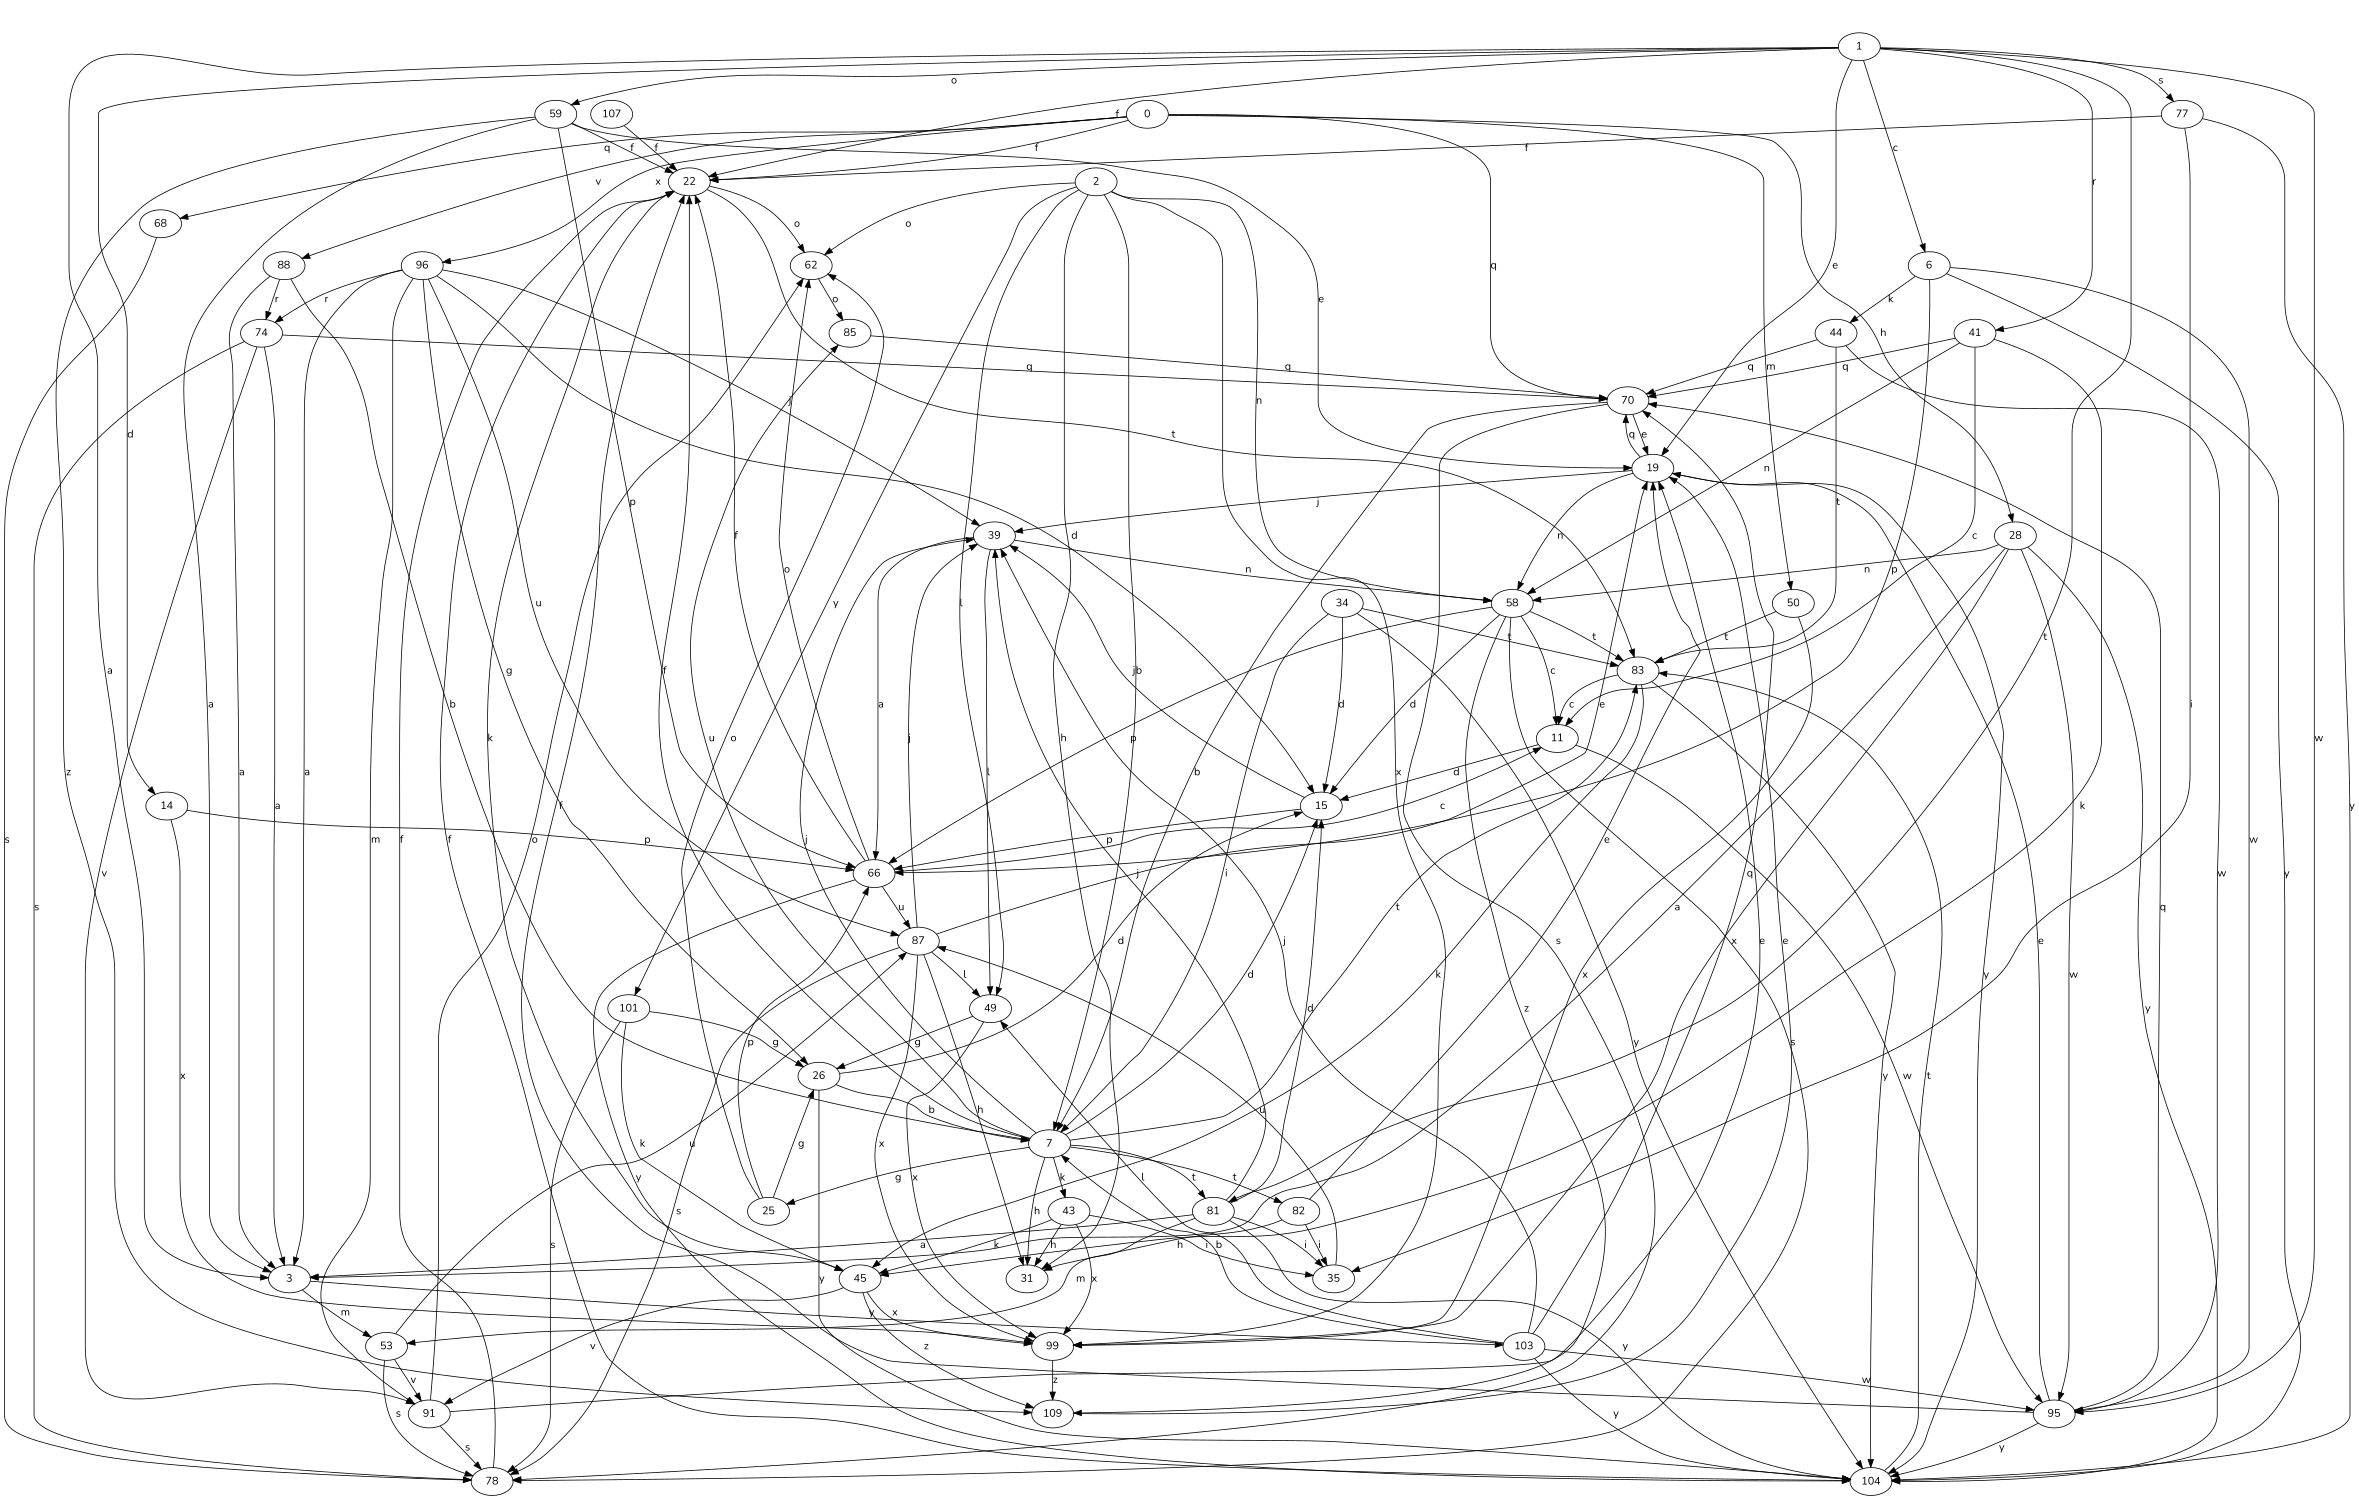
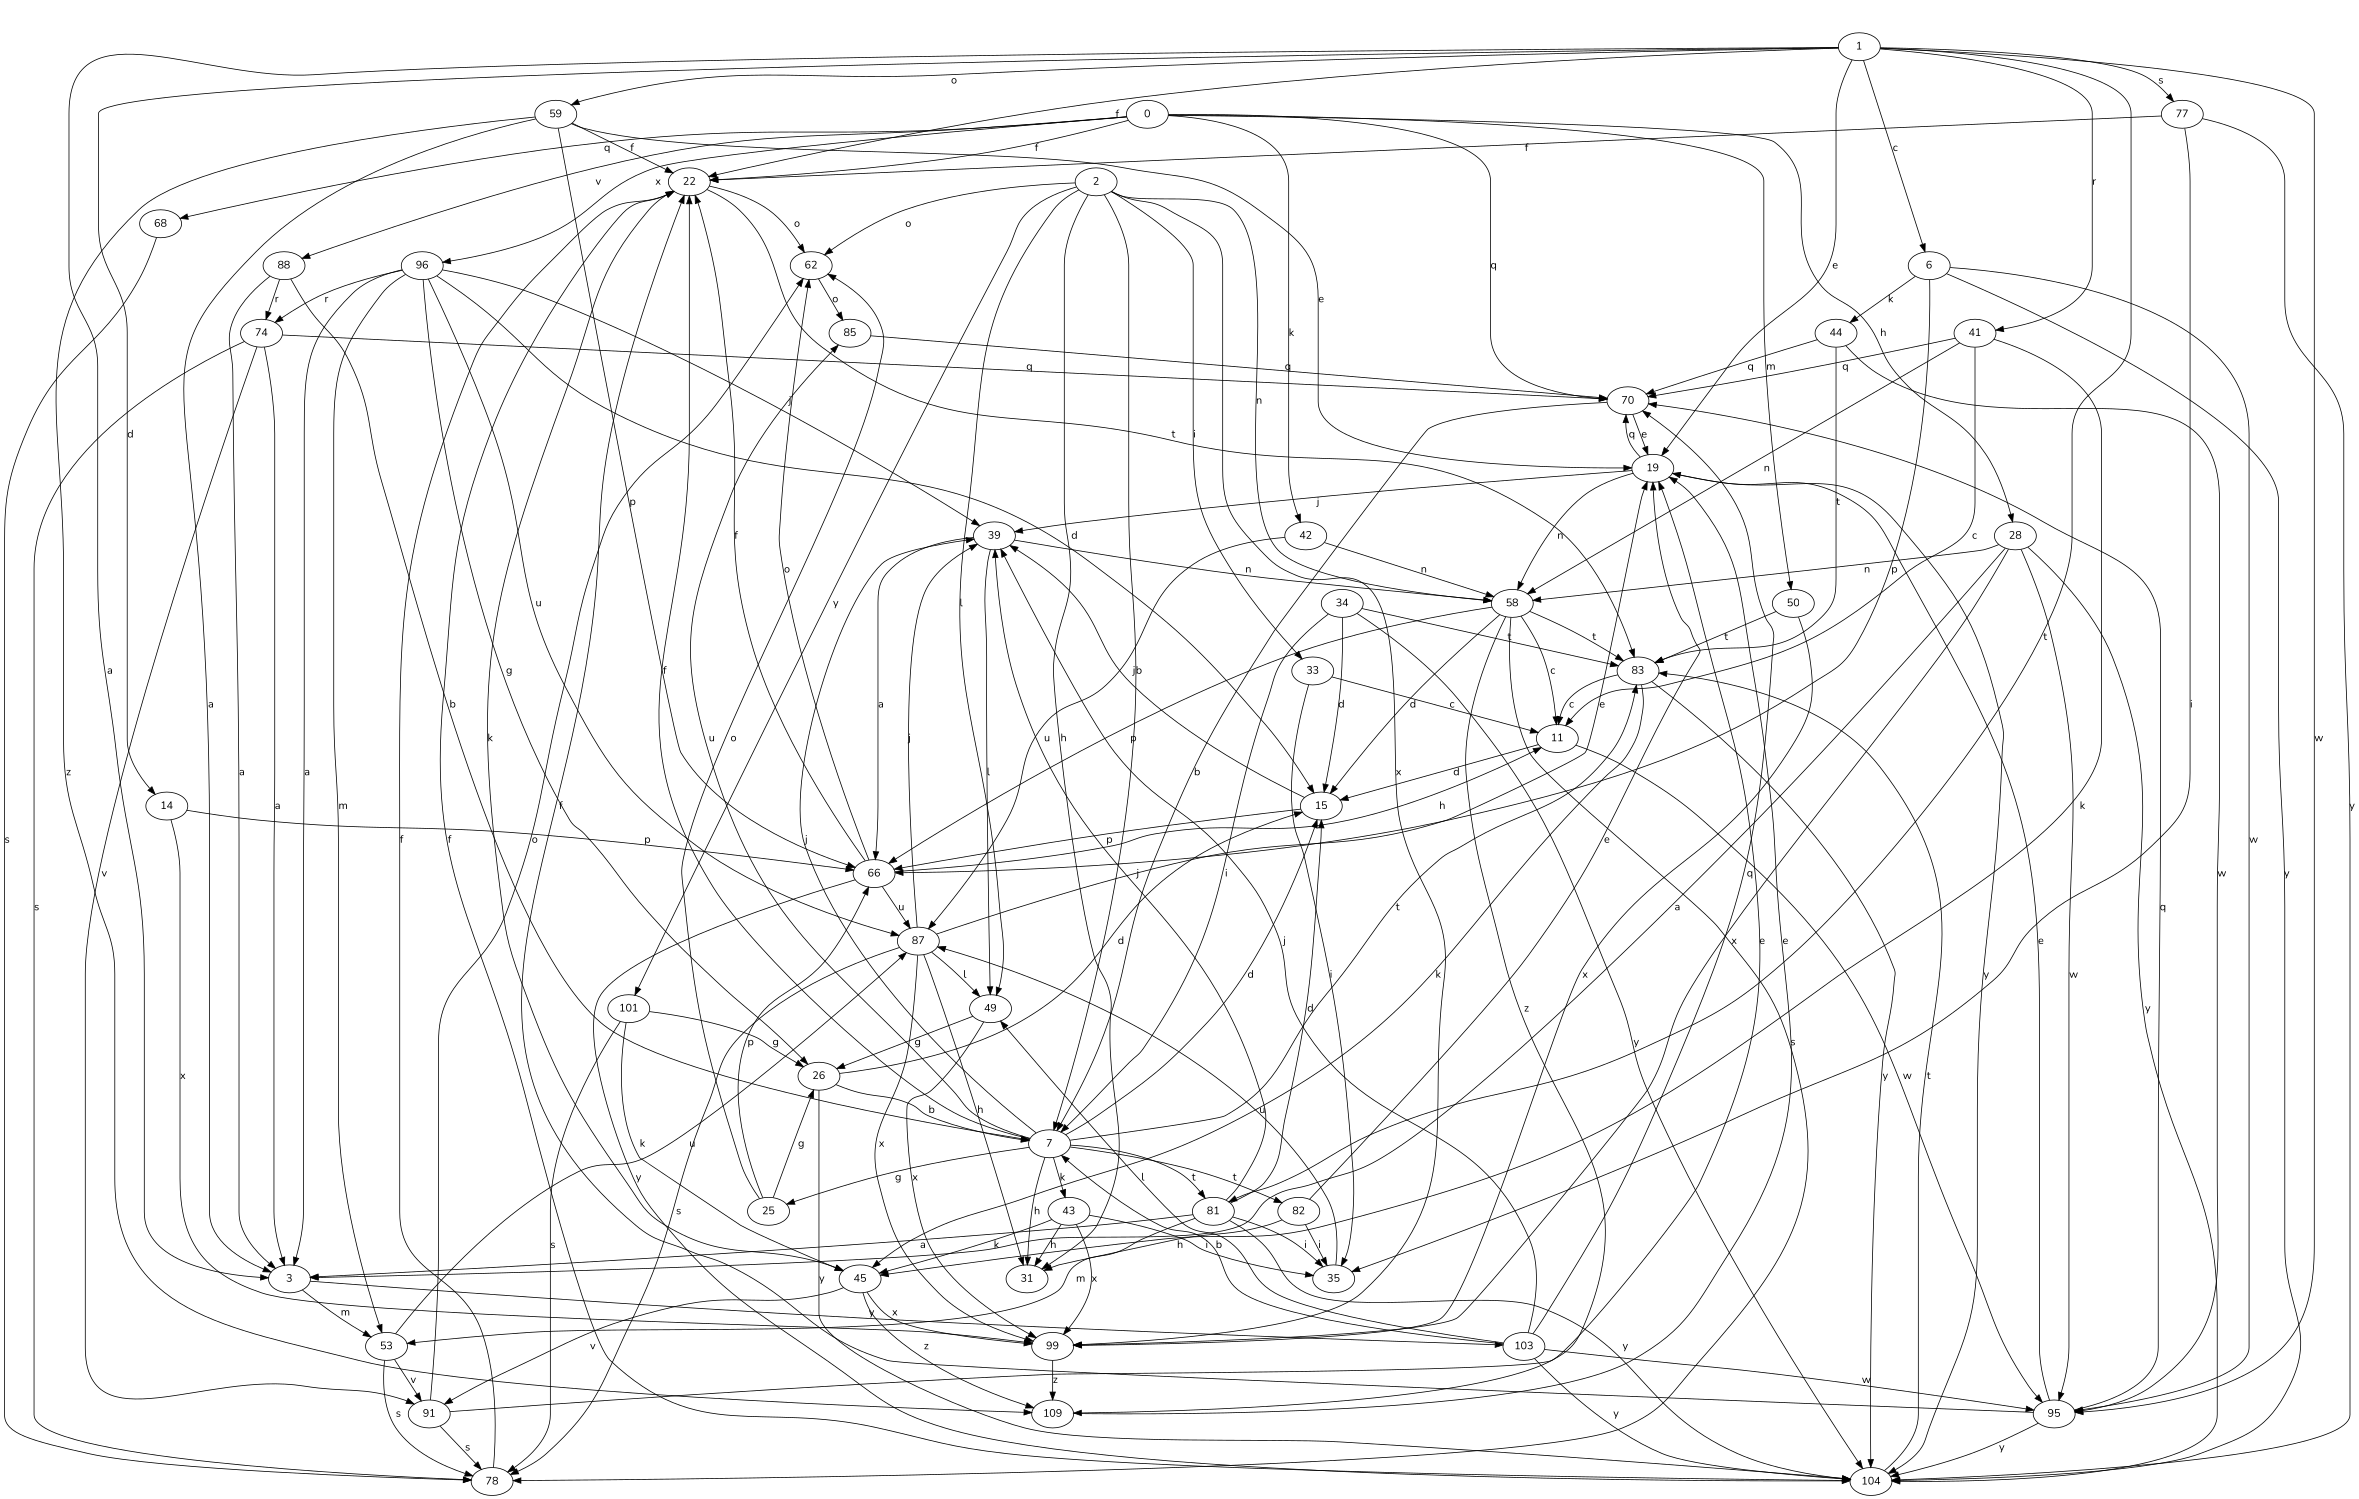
(612, 114) -> none
none -> (1306, 536)
none -> (1313, 671)
(1443, 806) -> (1443, 806)
(370, 861) -> (337, 790)
(1622, 1311) -> none
